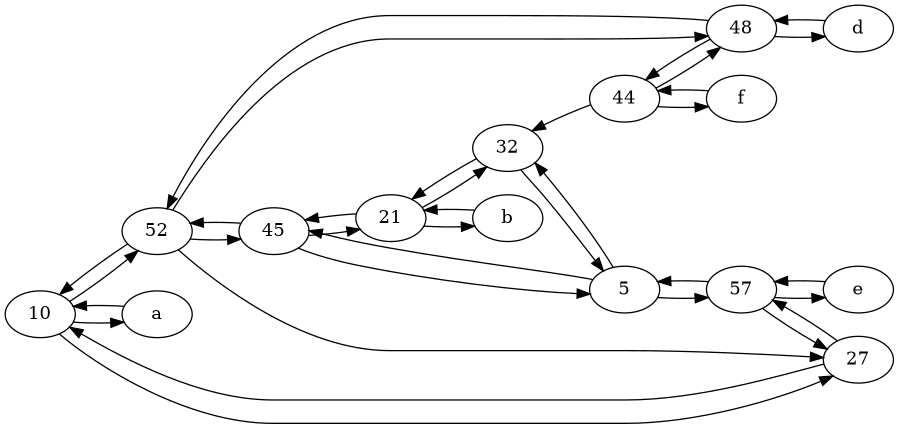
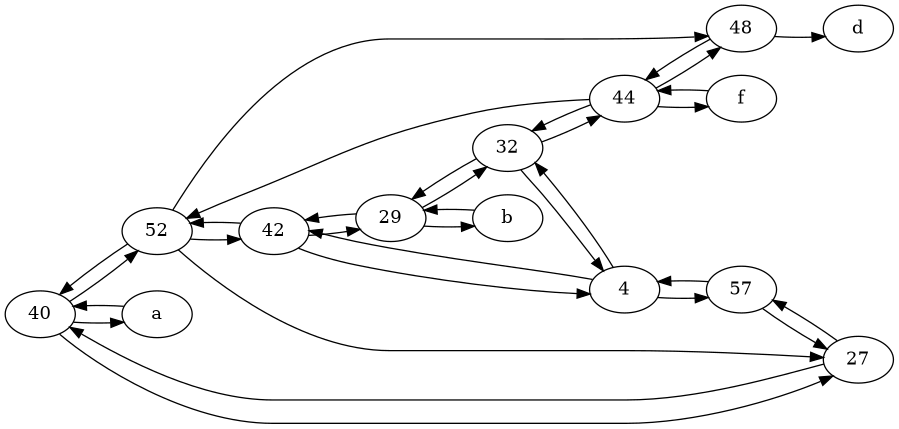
(401, 16) -> (389, 136)
(806, 20) -> none
none -> (566, 132)
(391, 218) -> (391, 218)
(274, 231) -> (274, 231)
(625, 290) -> (625, 290)
(858, 290) -> none
(40, 314) -> (40, 314)
